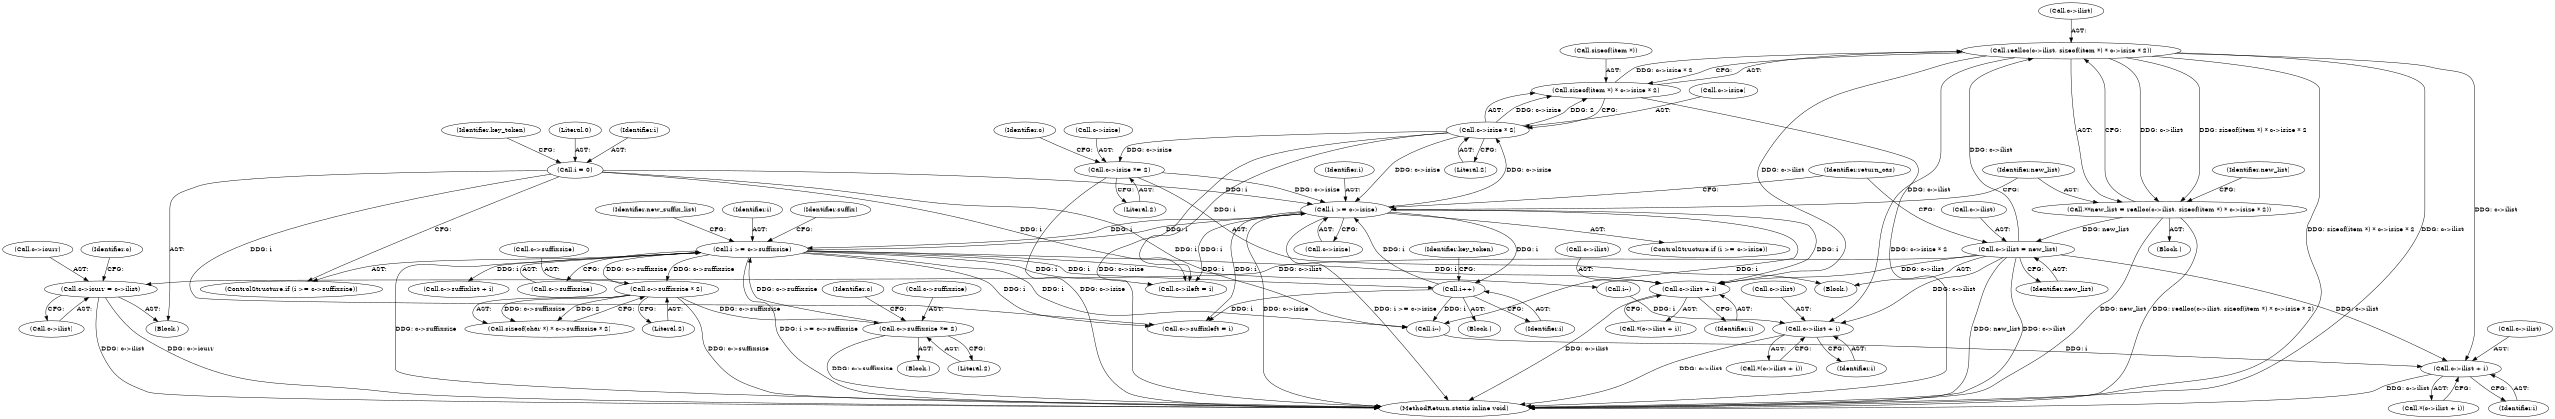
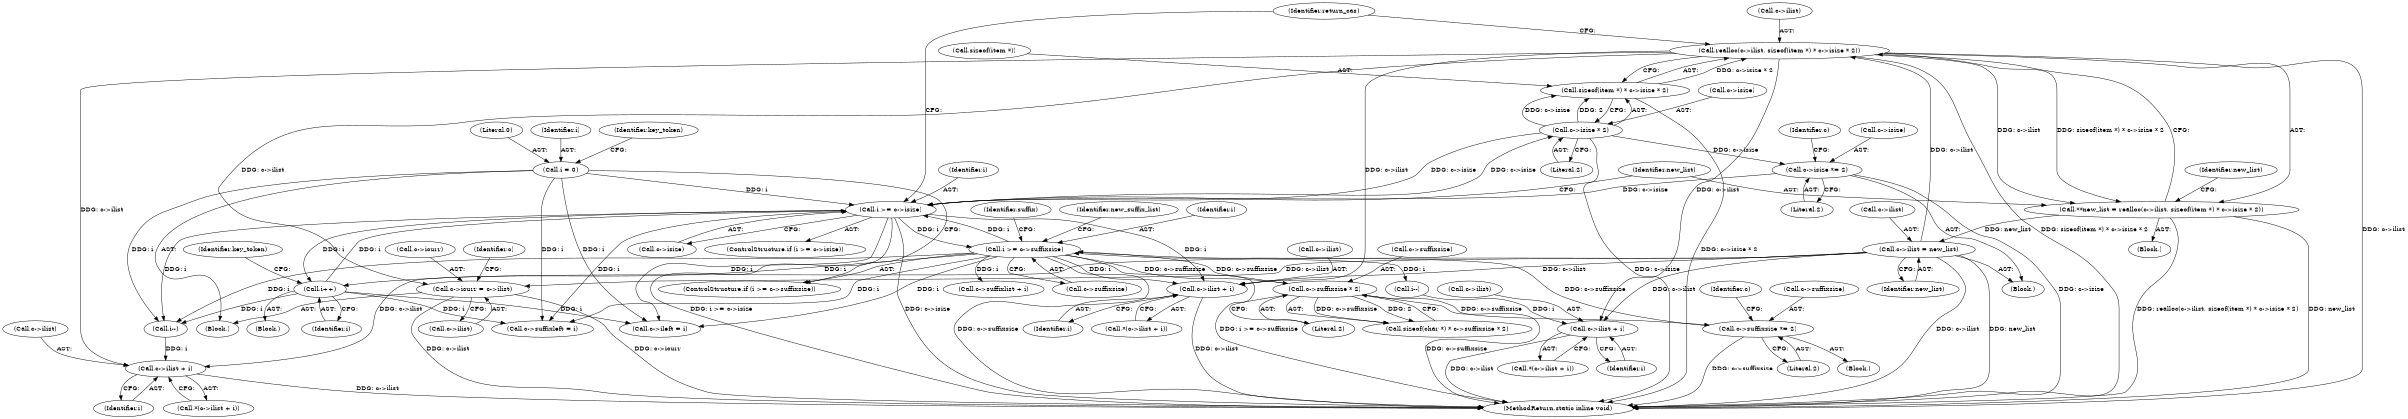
none -> (821, 116)
(1250, 179) -> (486, 303)
(1920, 219) -> (1537, 30)
